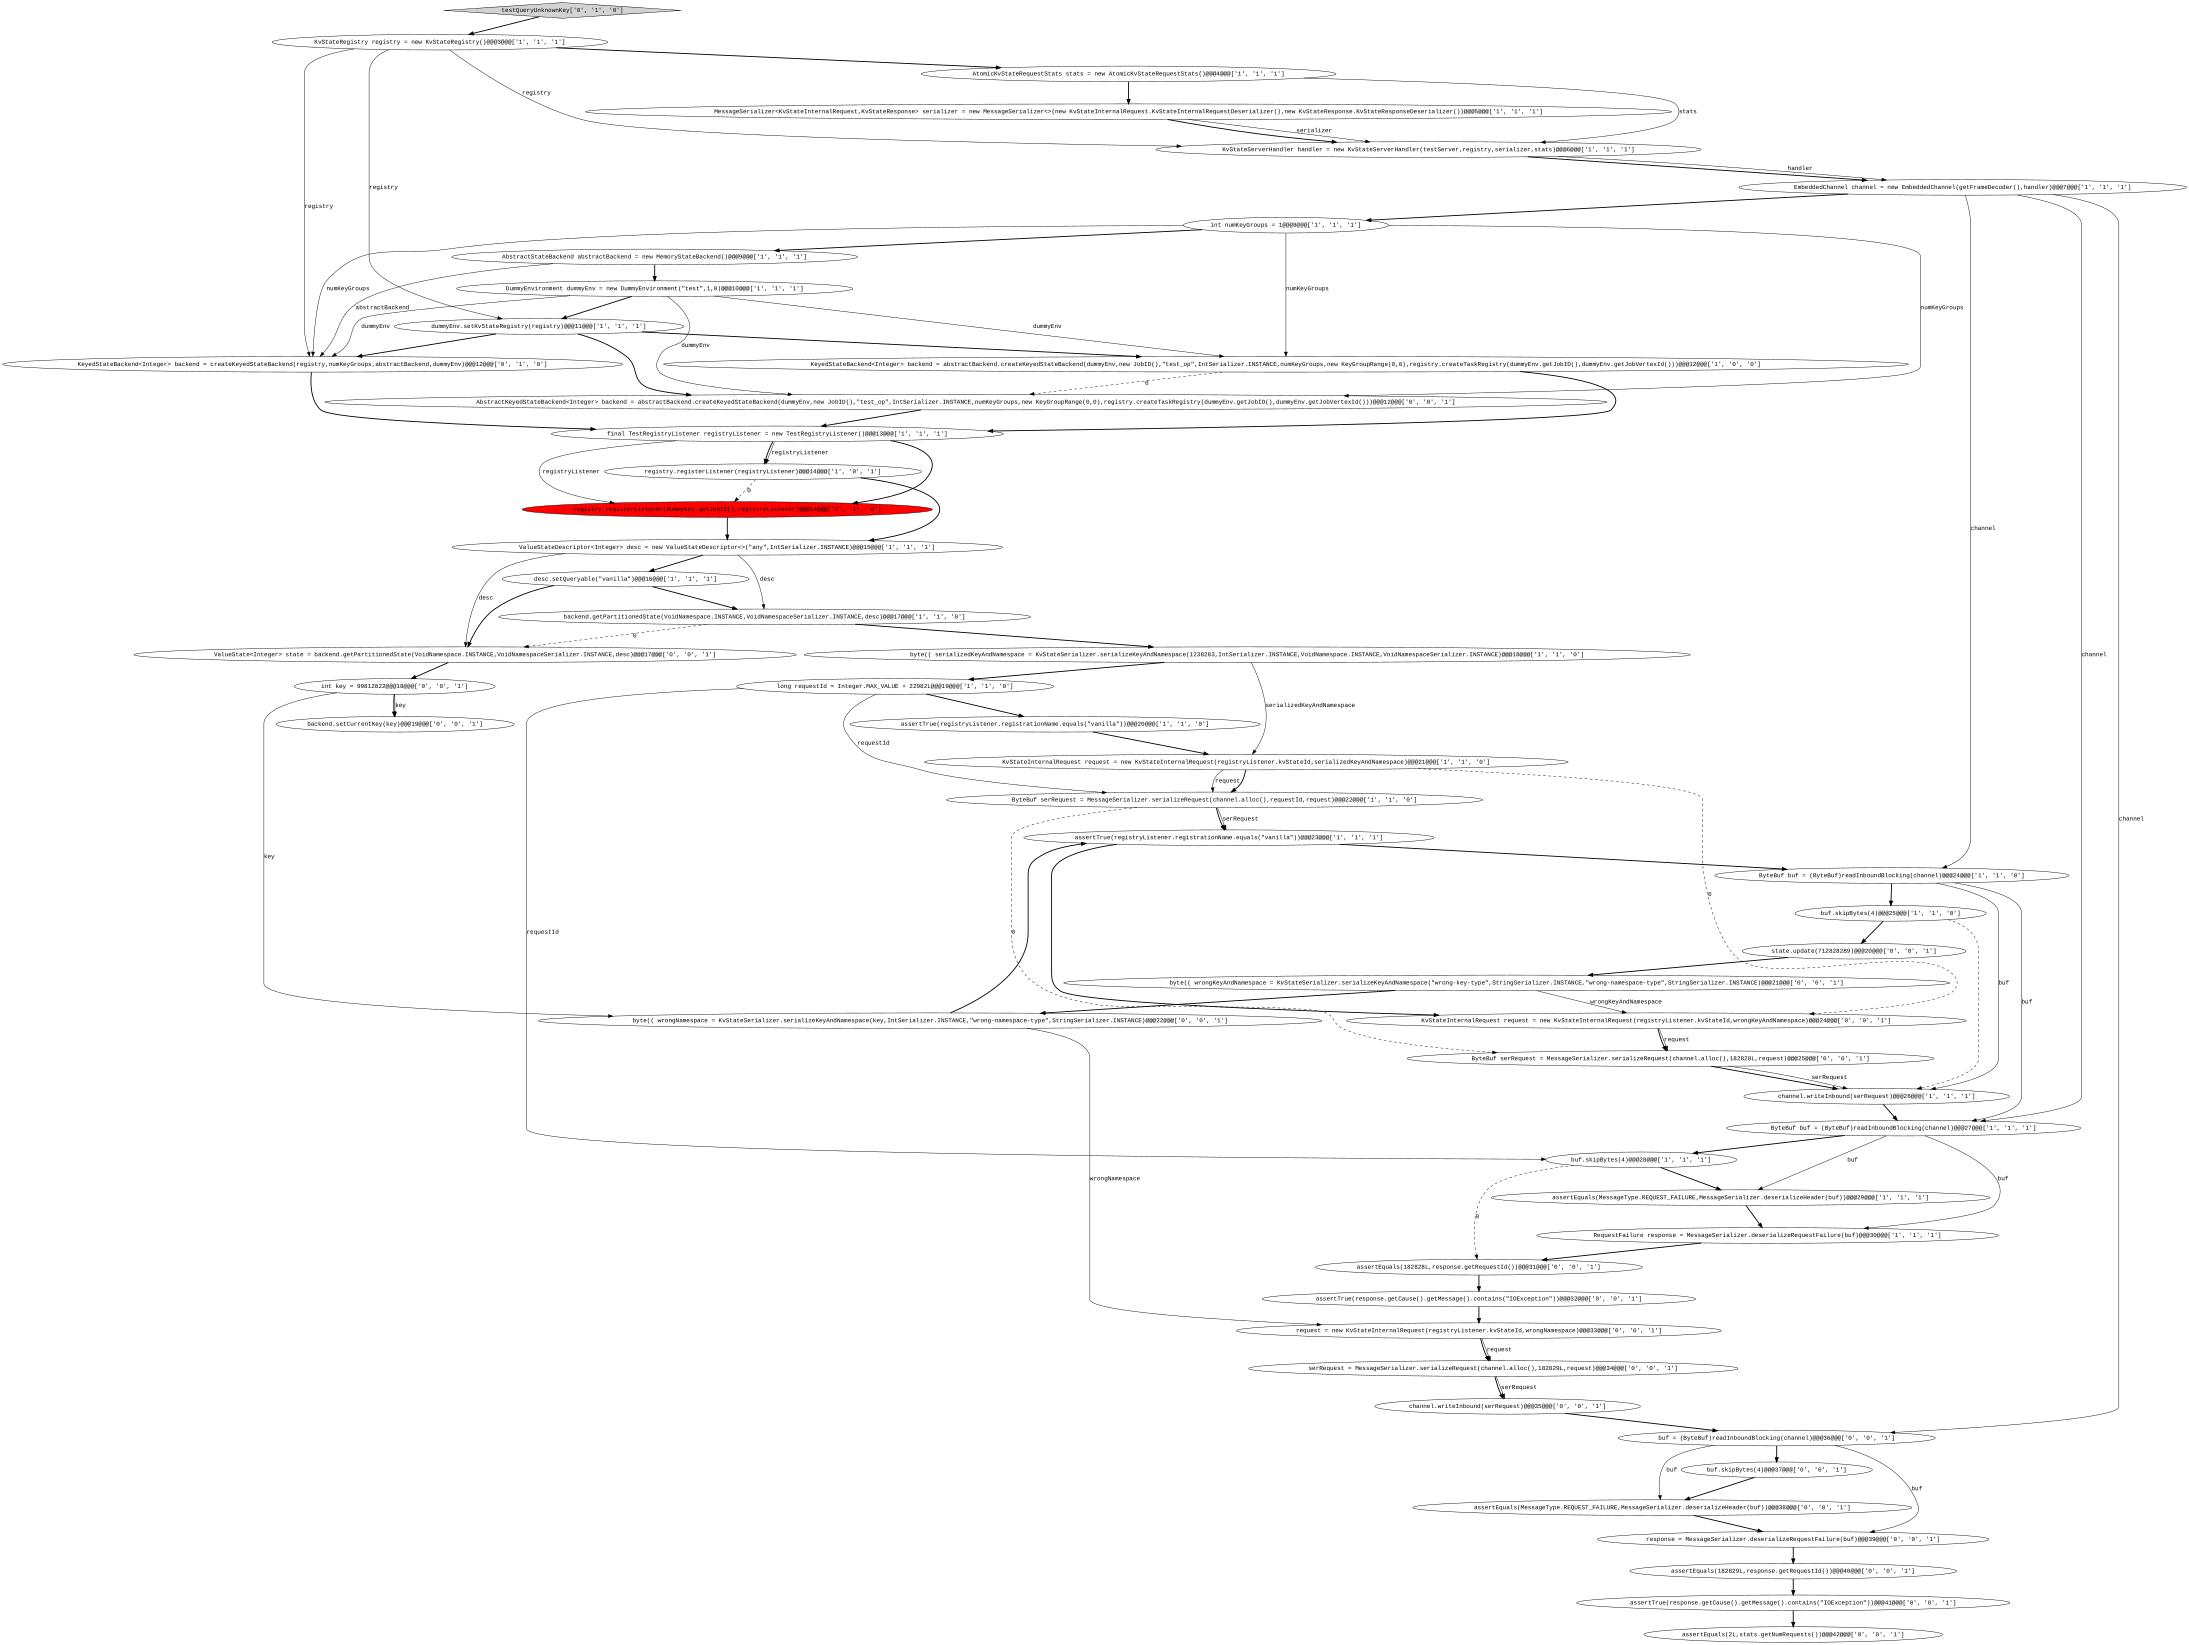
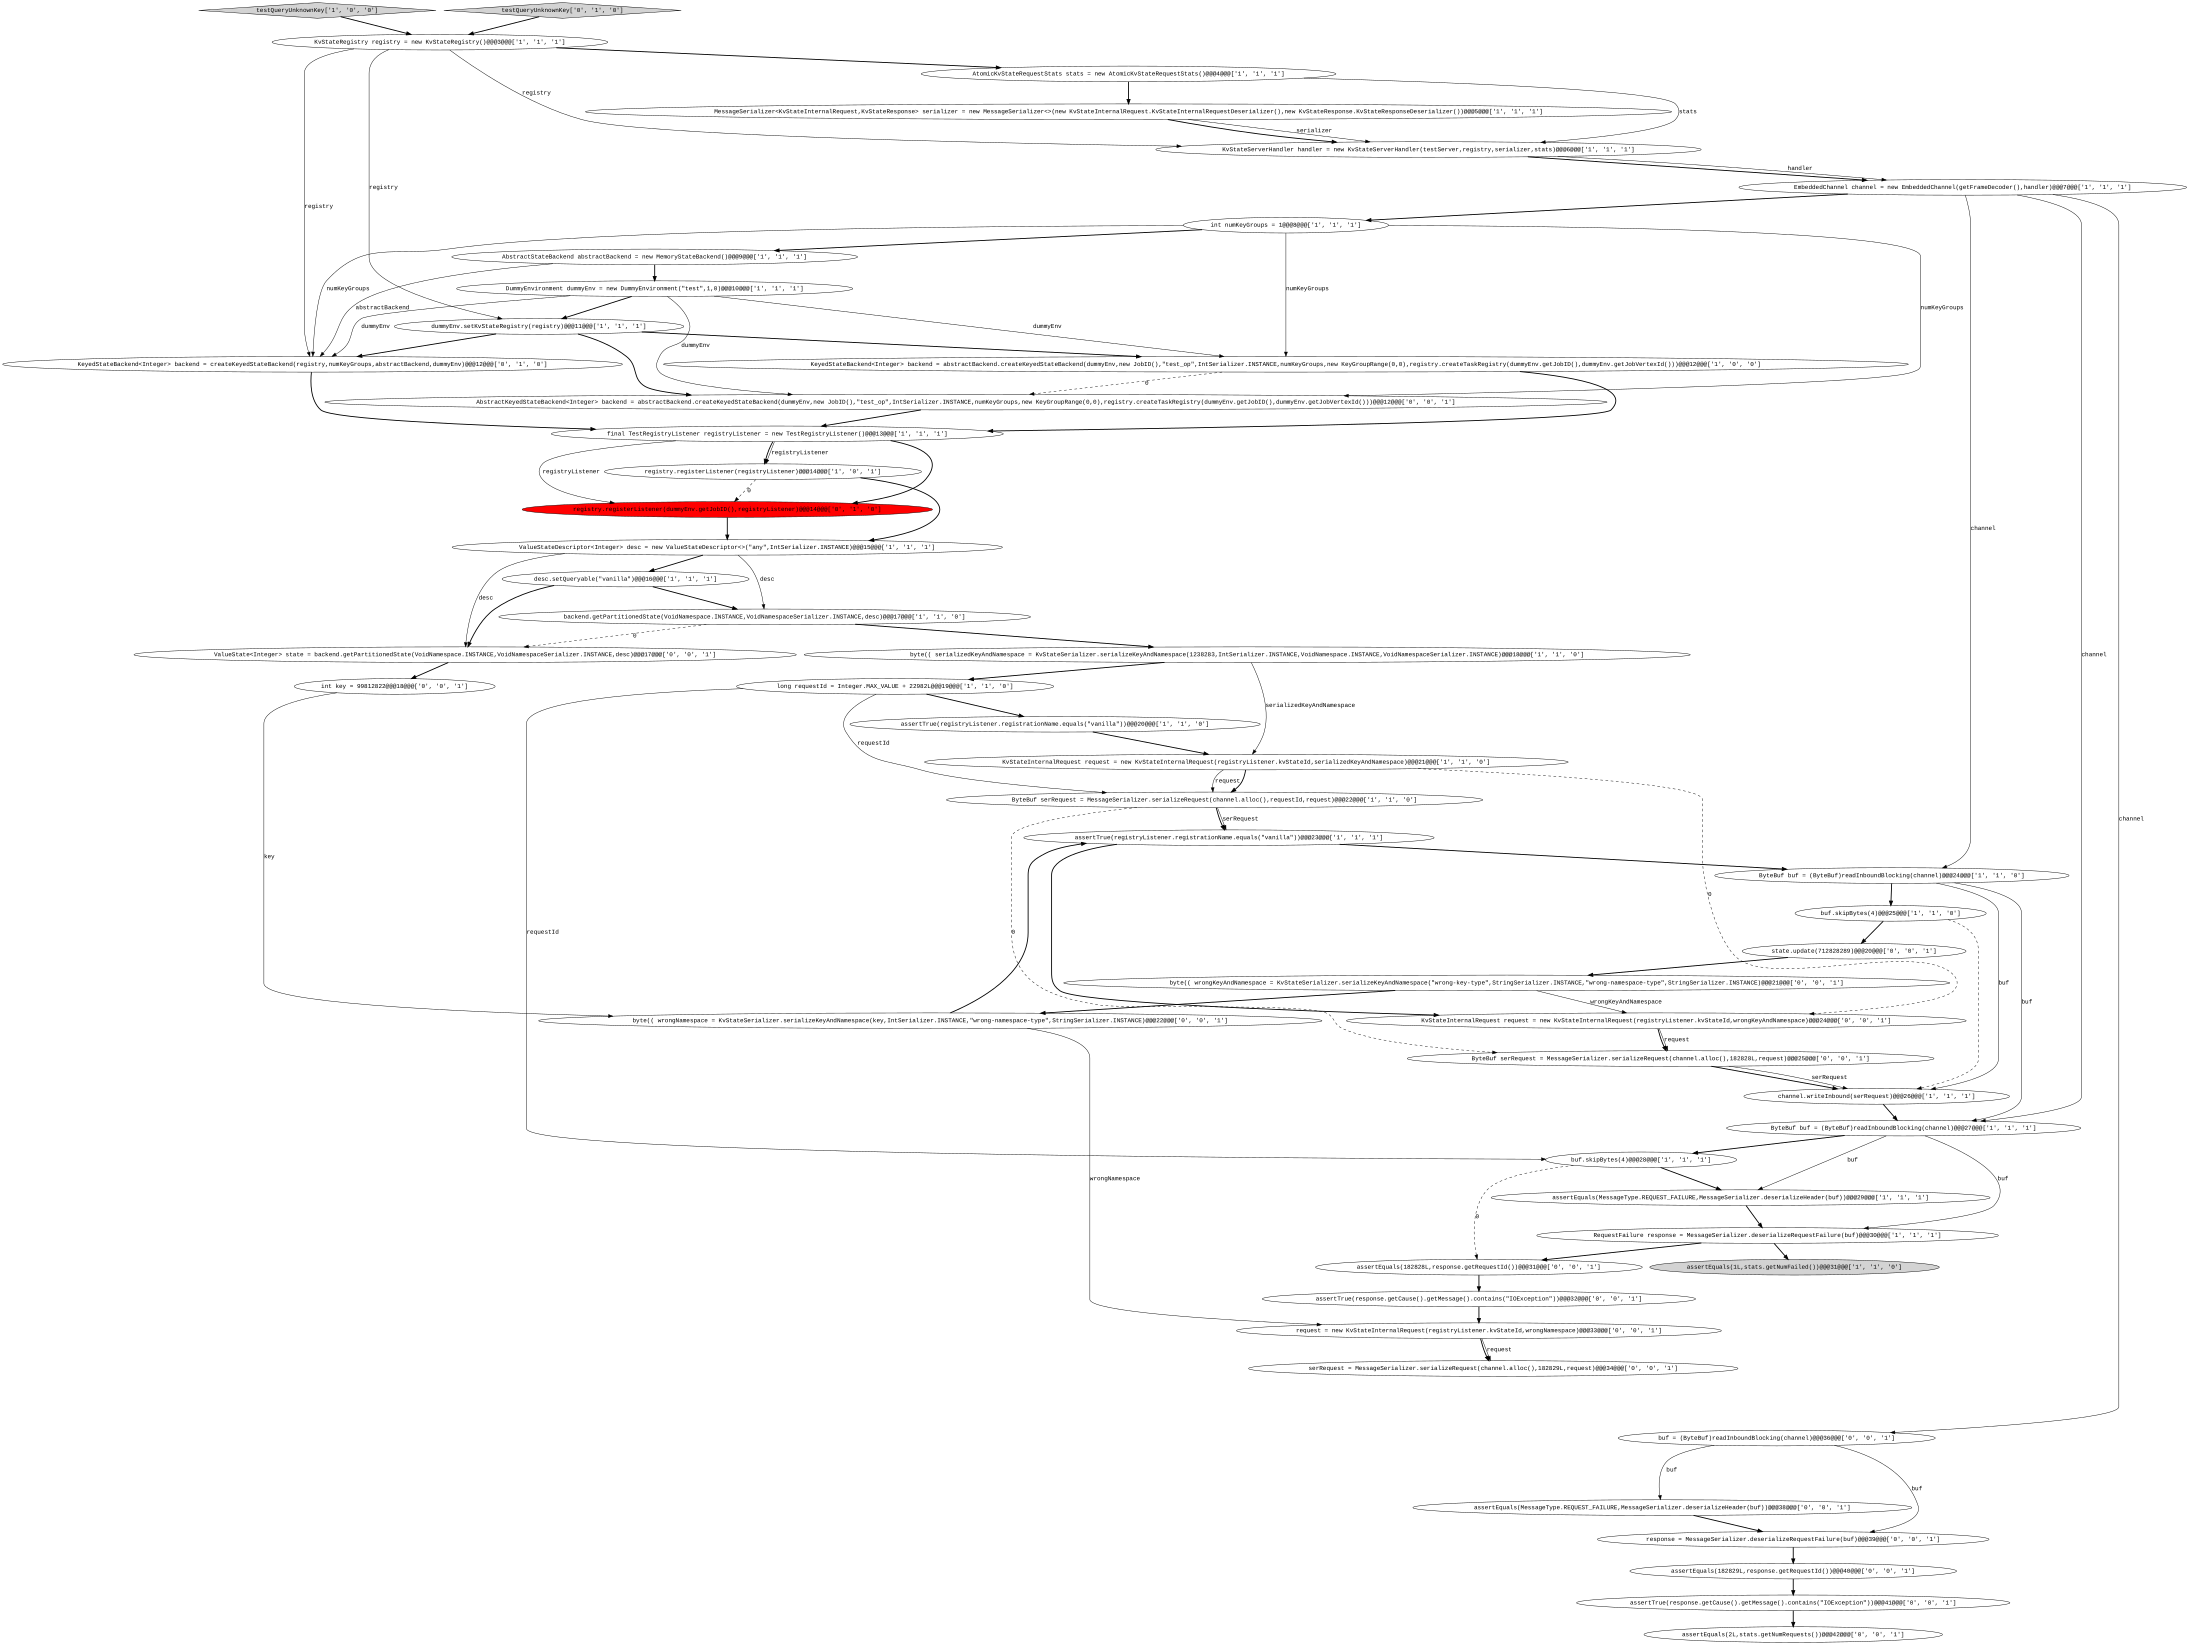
none -> (317, 10)
(395, 724) -> none
none -> (1795, 1267)
(1508, 1406) -> none
(1777, 1470) -> none
